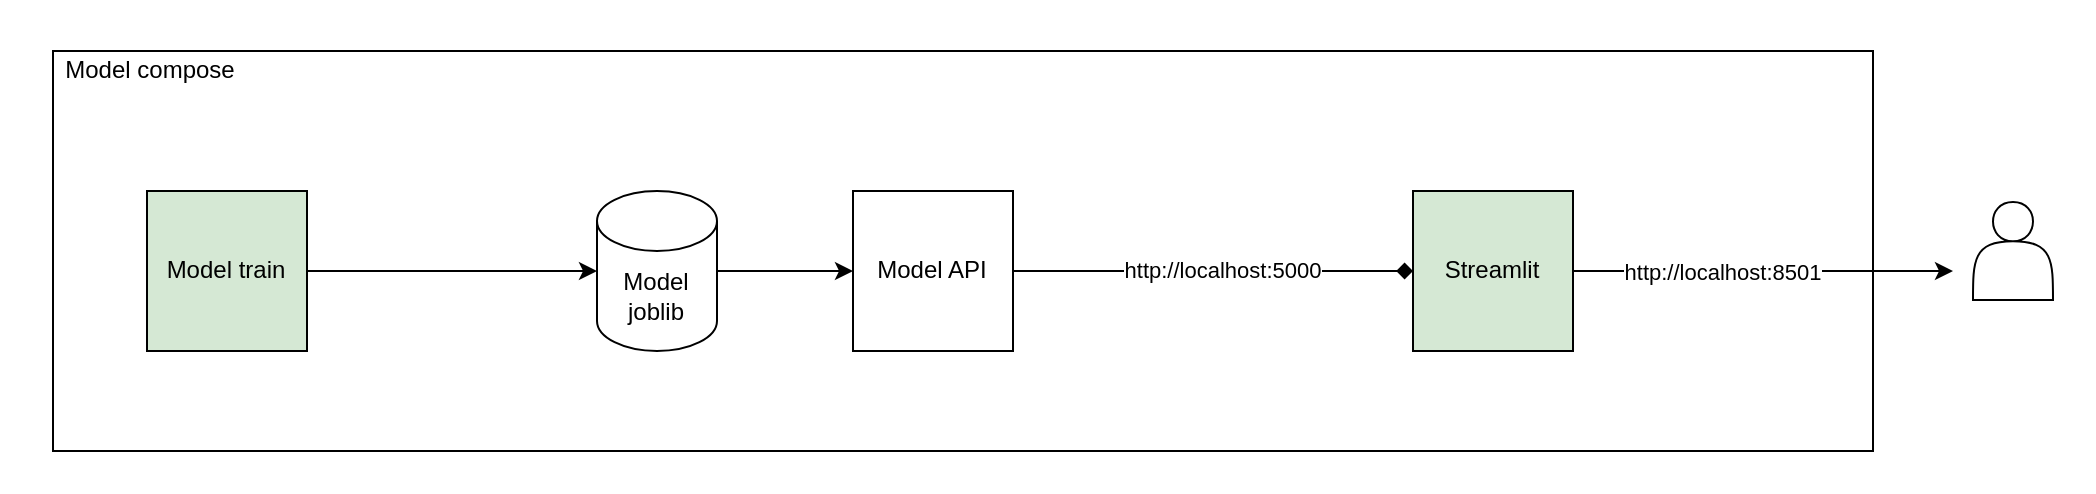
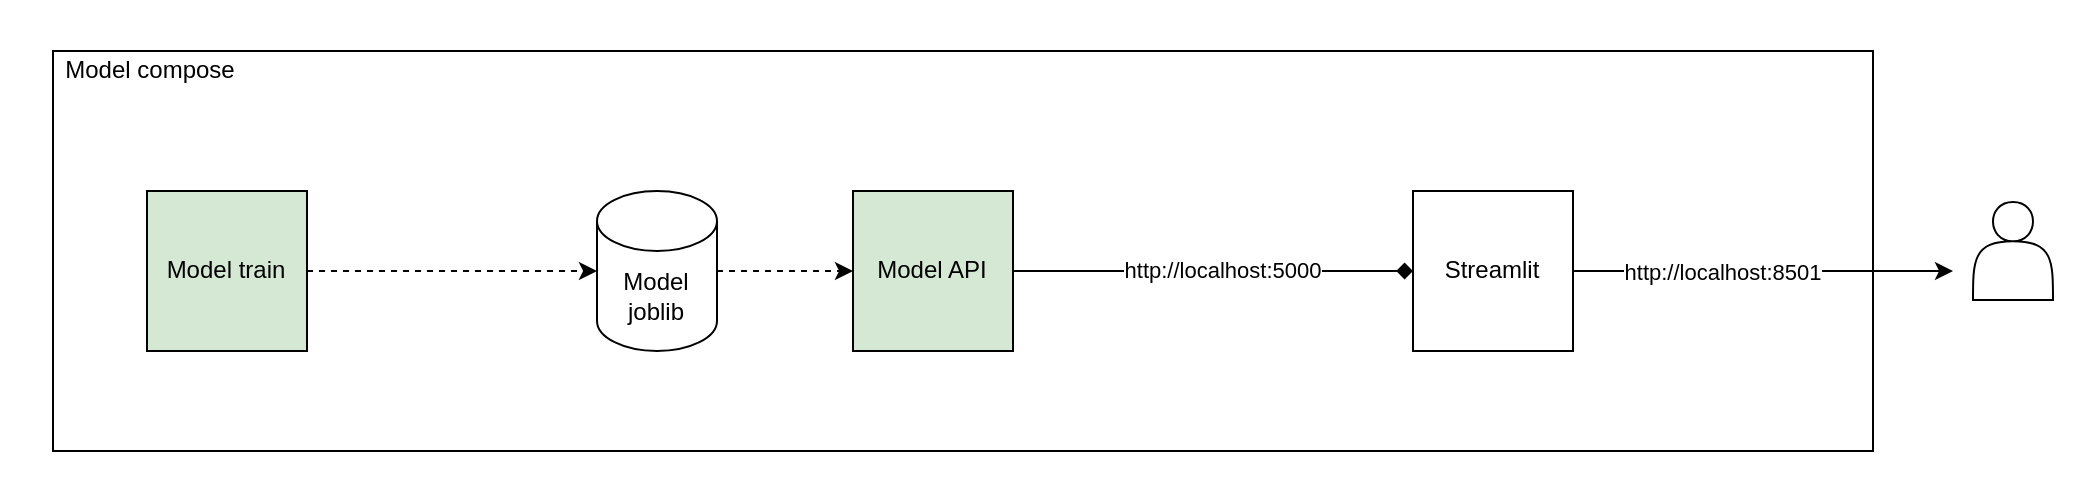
(447, 271) -> (447, 271)
(778, 271) -> (778, 271)
(933, 271) -> (933, 271)
(1493, 271) -> (1493, 271)
